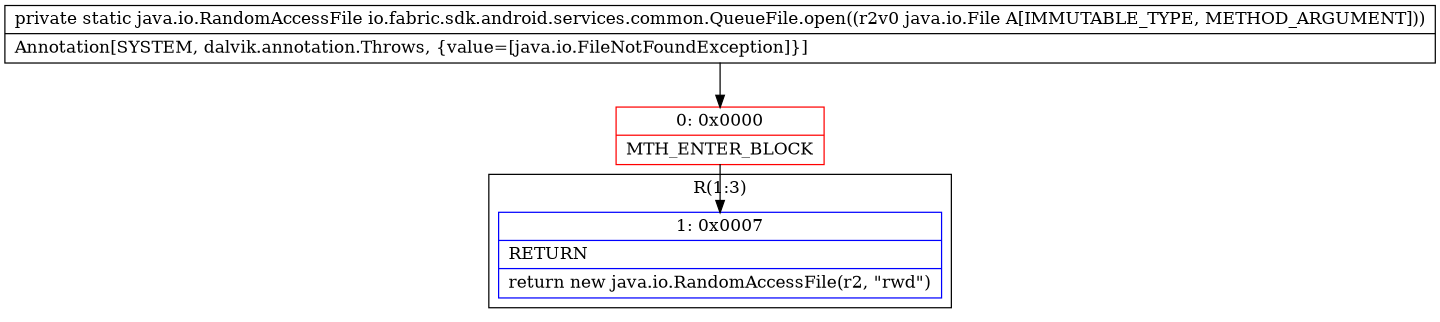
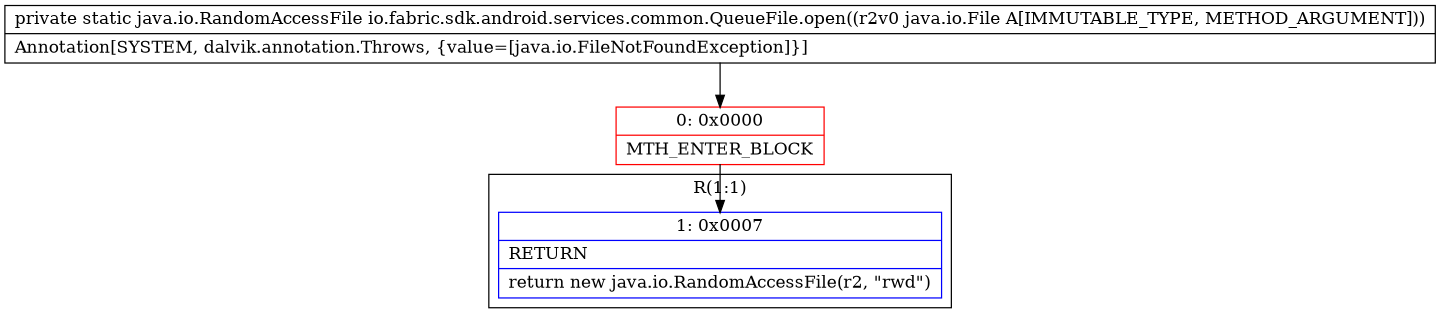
(720, 188) -> (720, 188)
